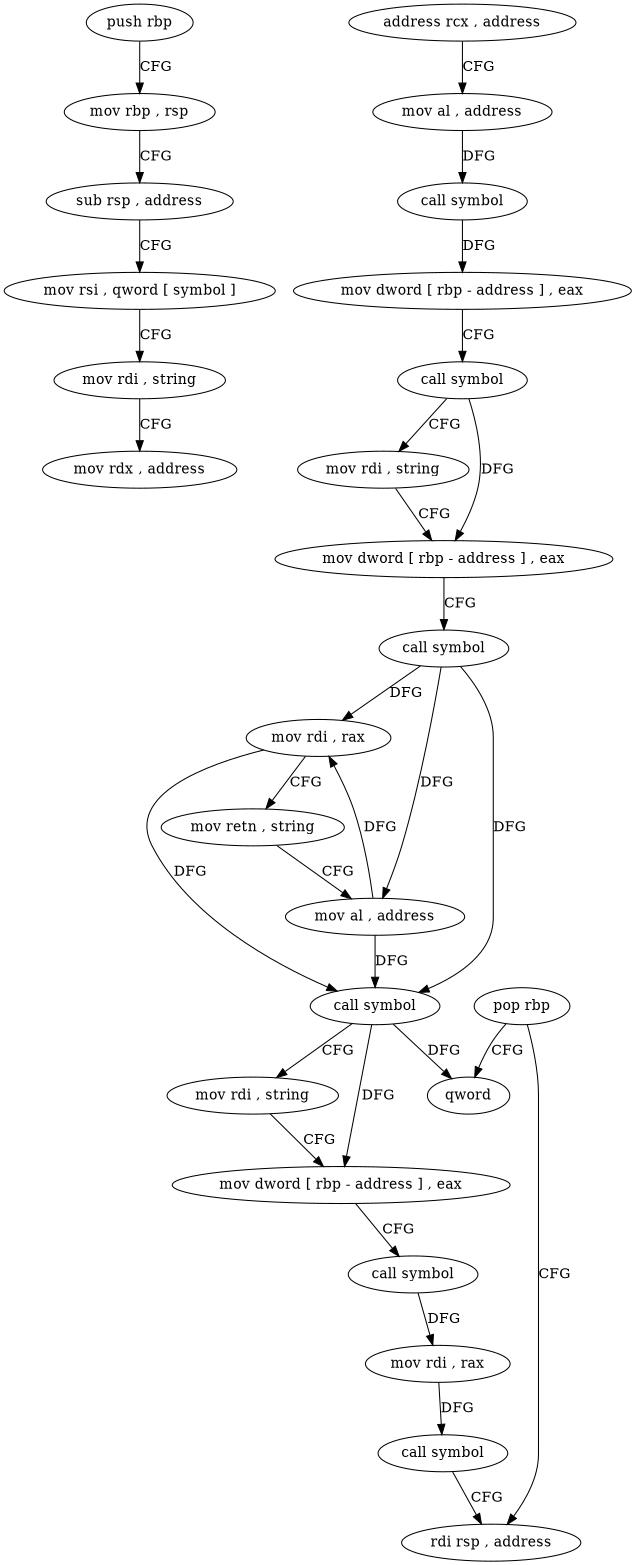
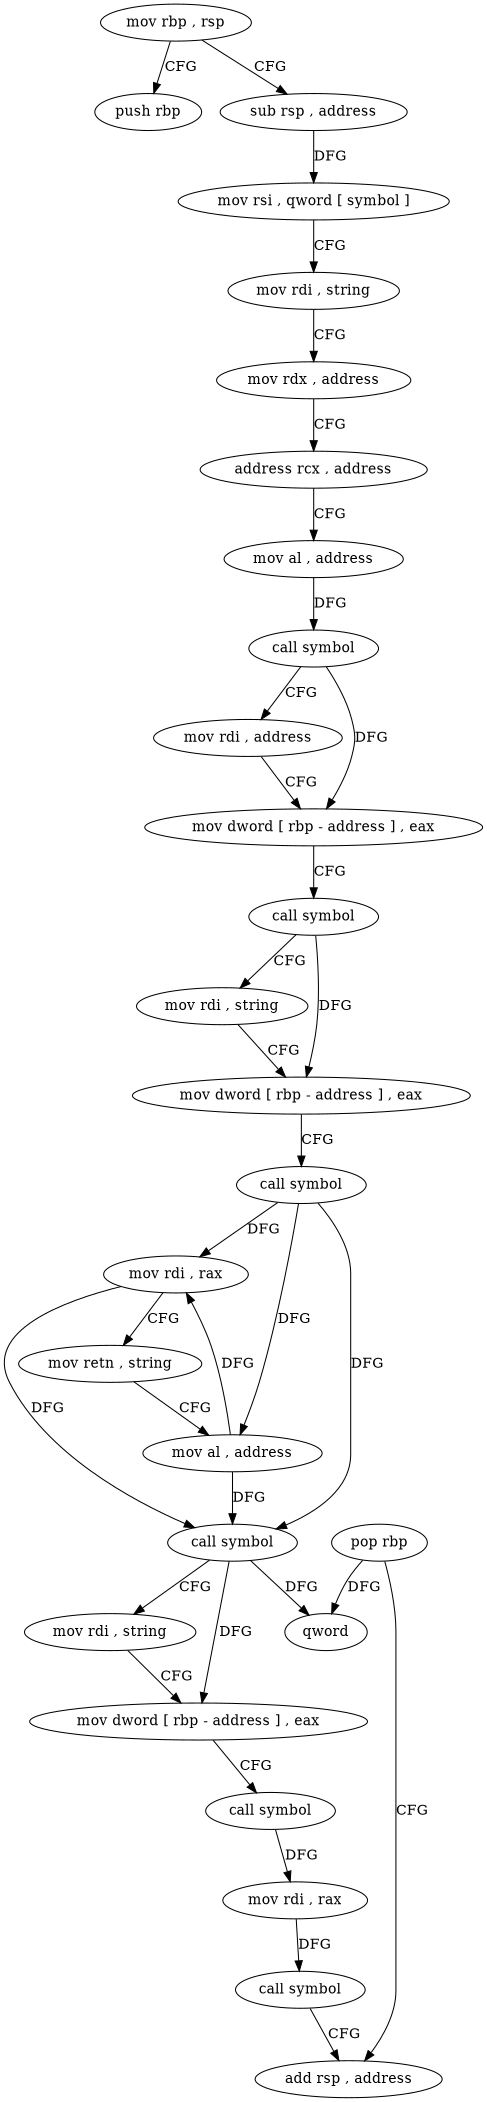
(140, 62) -> (164, 62)
(156, 246) -> (331, 157)
none -> (314, 420)
none -> (248, 738)
(508, 1051) -> (365, 1587)
(491, 1543) -> (349, 2079)
